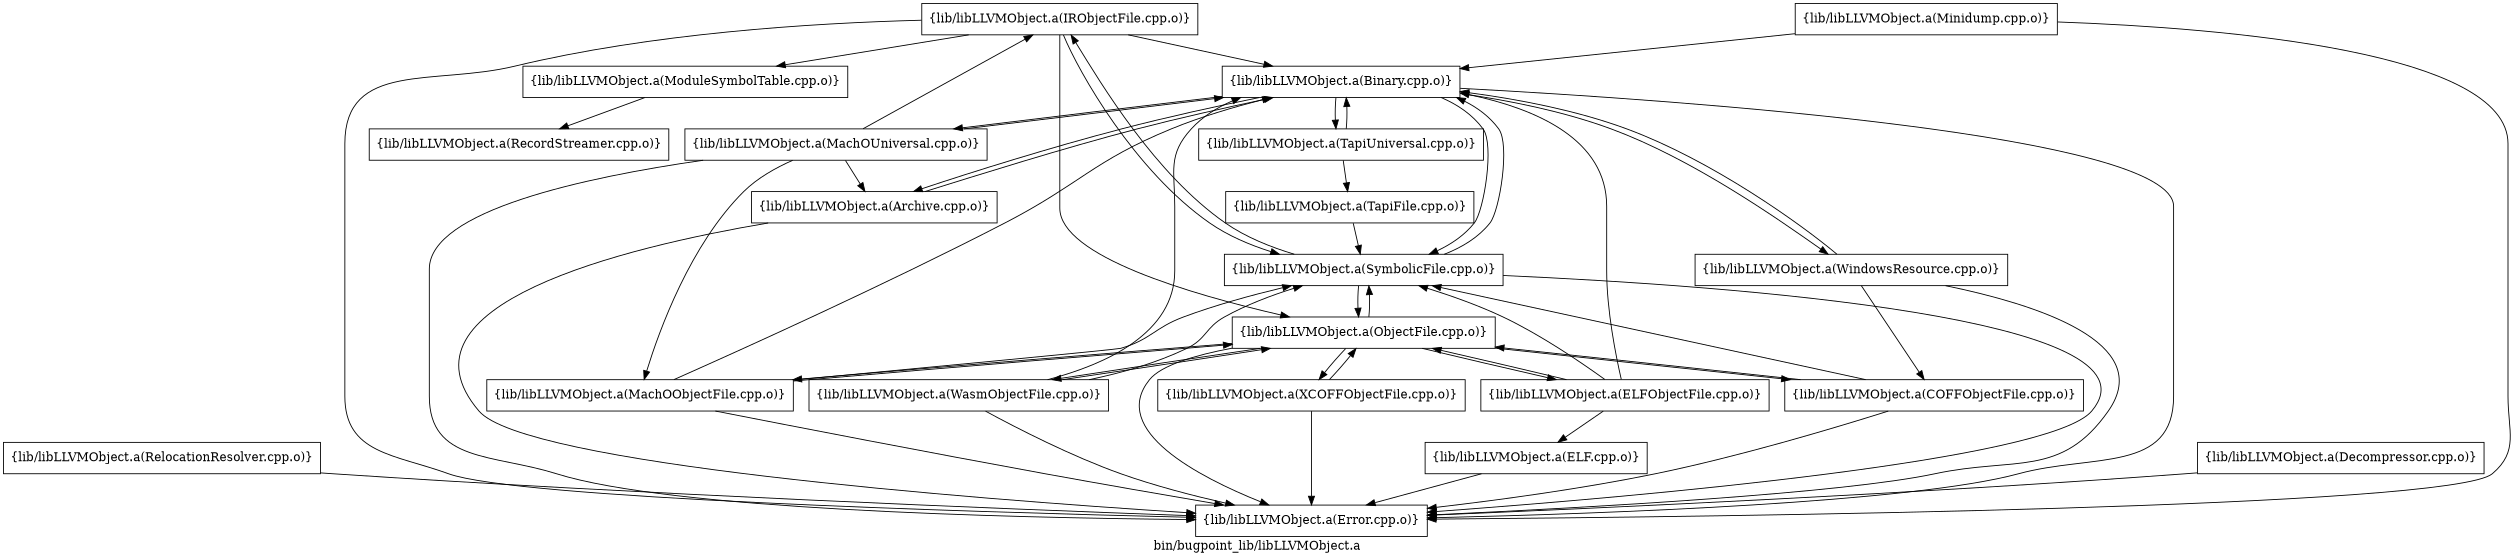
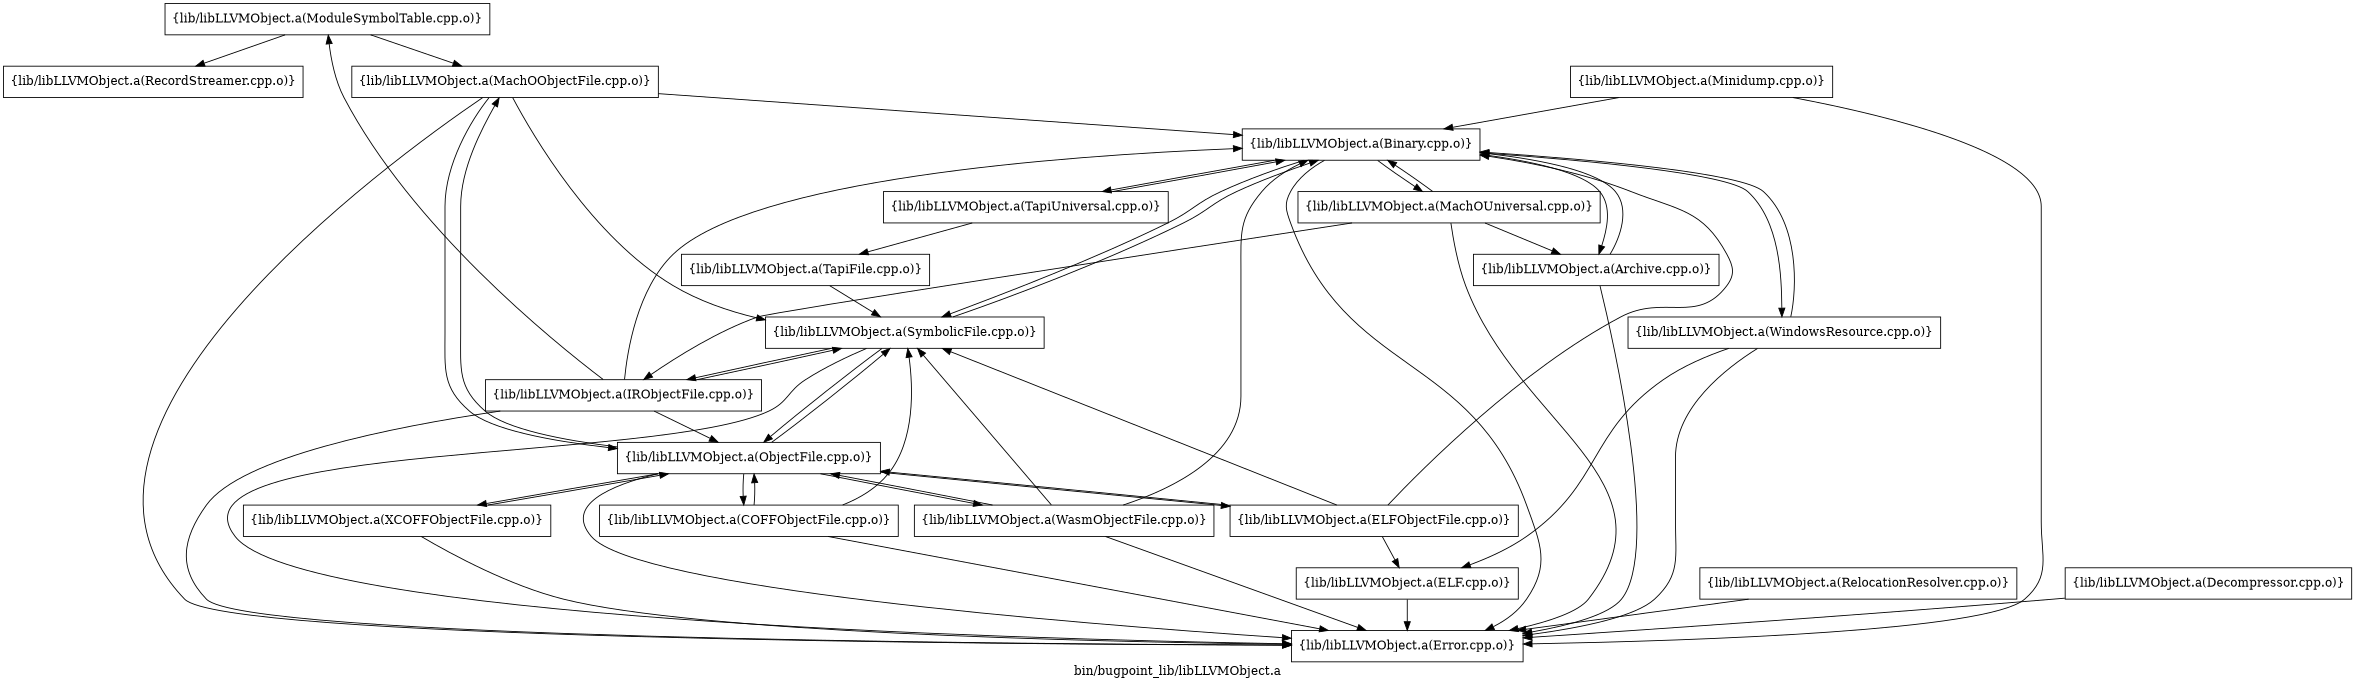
(699, 250) -> (412, 49)
(1890, 329) -> (1597, 454)
